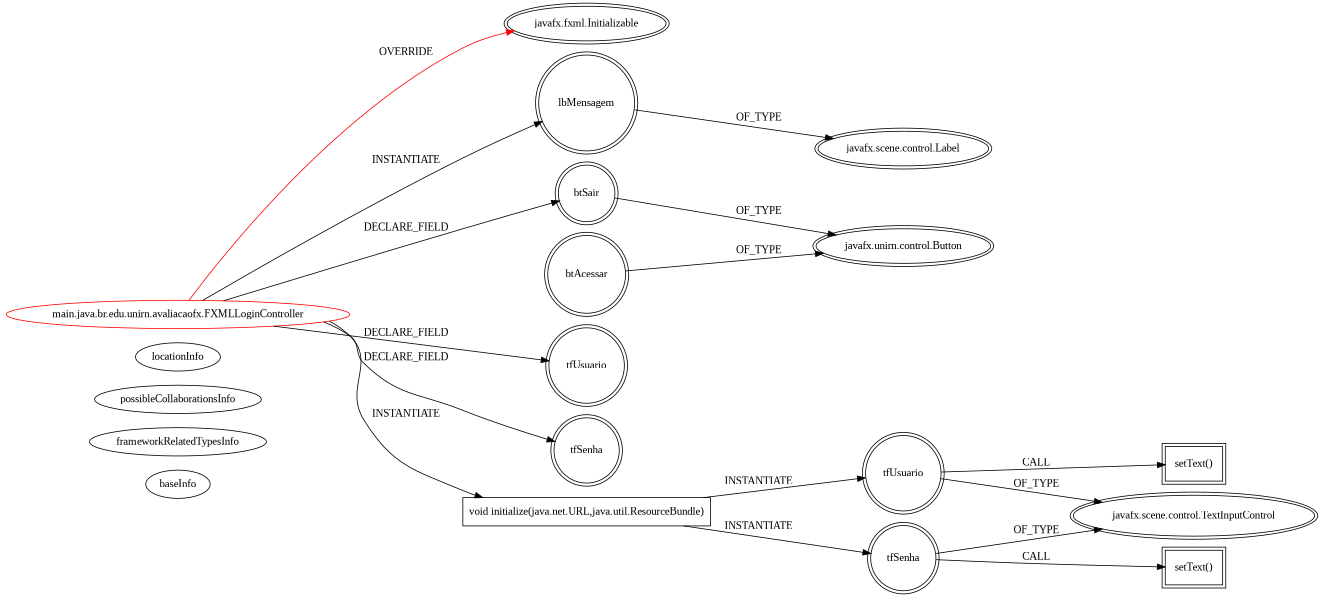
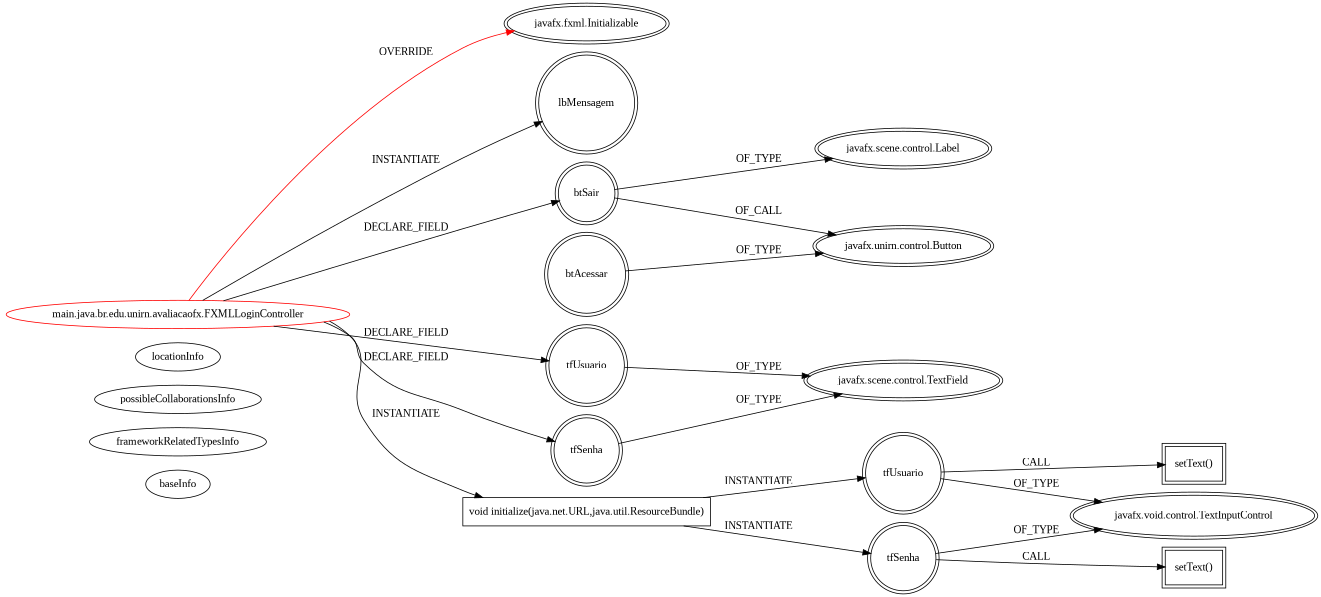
(730, 124) -> (720, 175)
(759, 211) -> (759, 211)
none -> (903, 380)
(1194, 516) -> (1194, 516)
